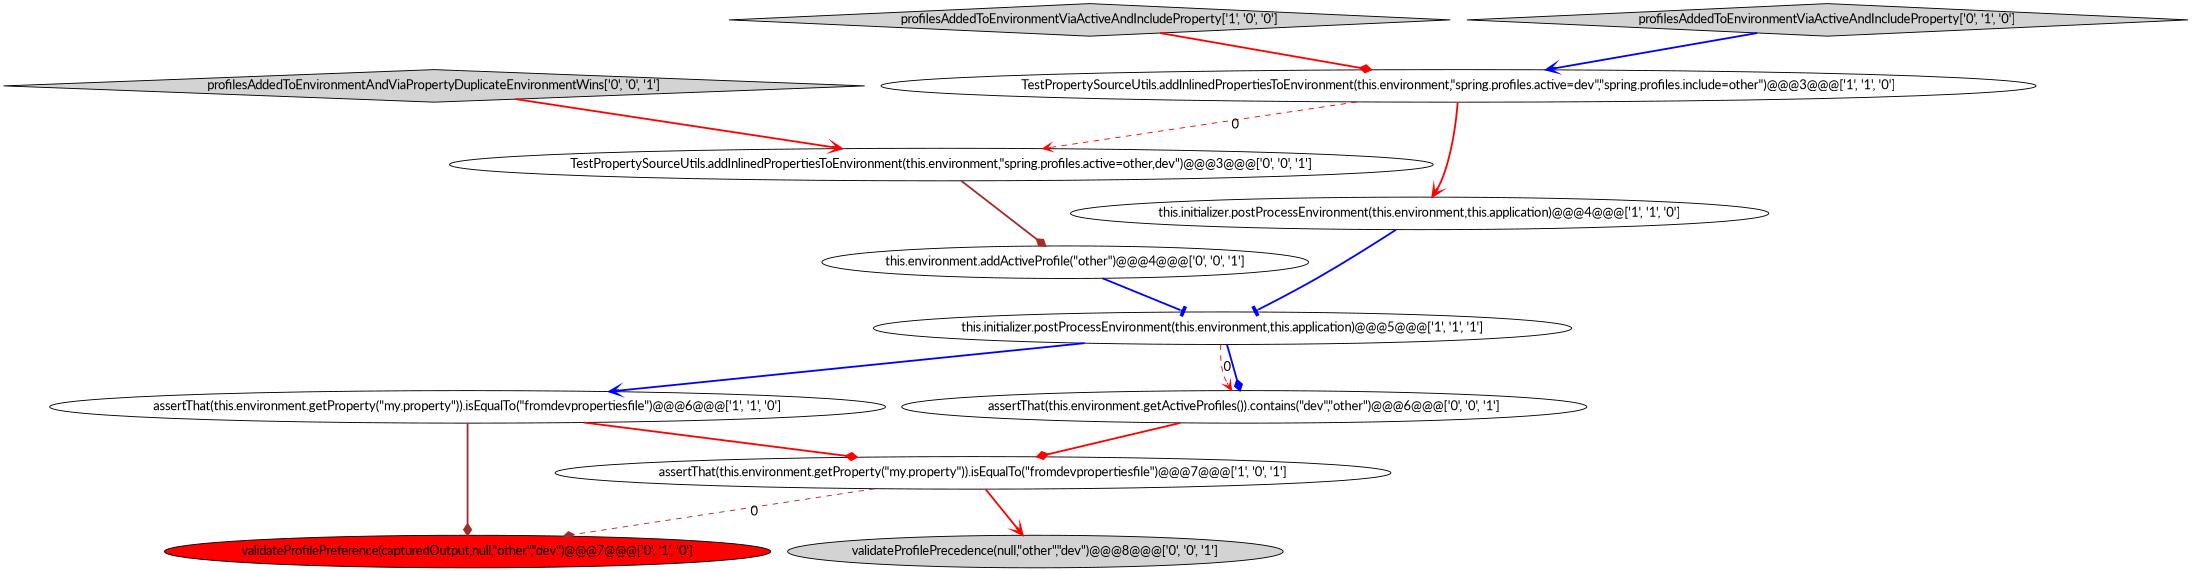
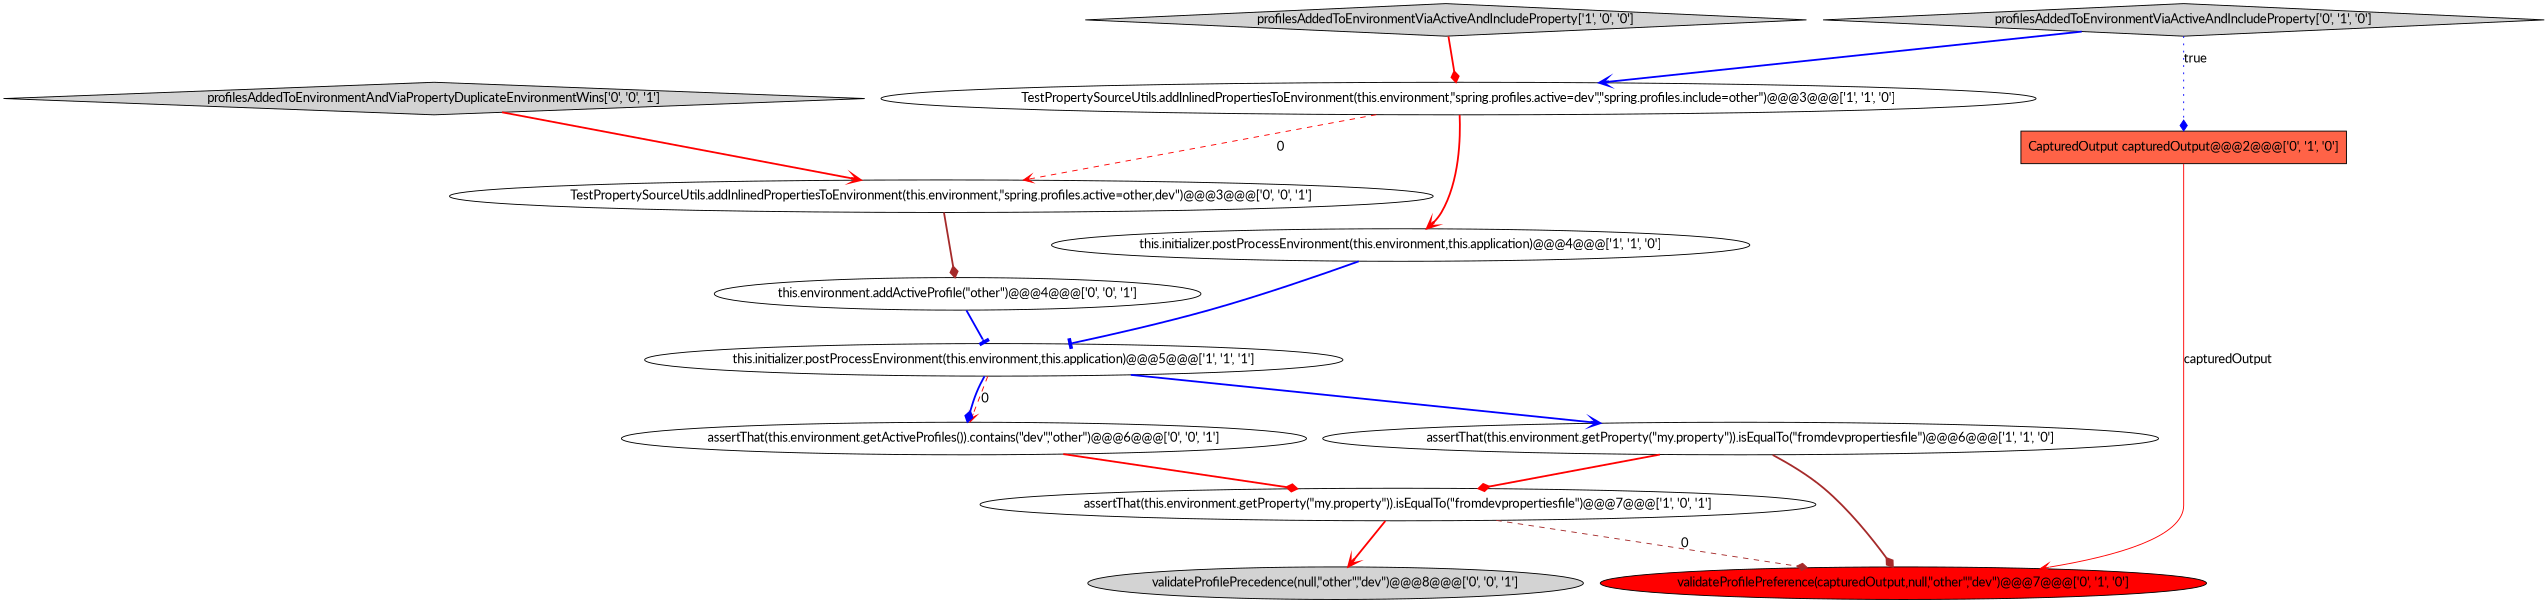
none -> (2184, 147)
